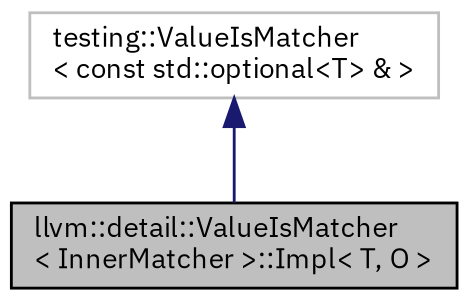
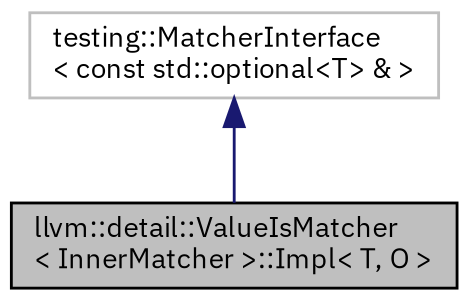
(234, 55) -> (234, 55)
